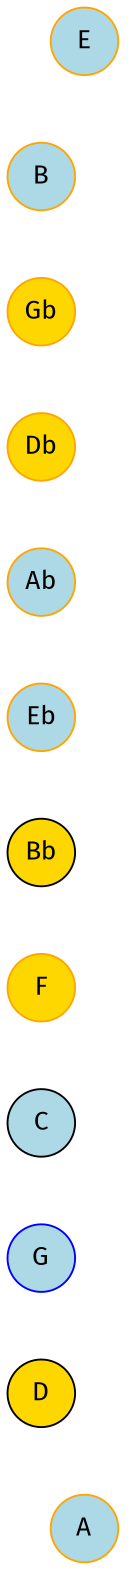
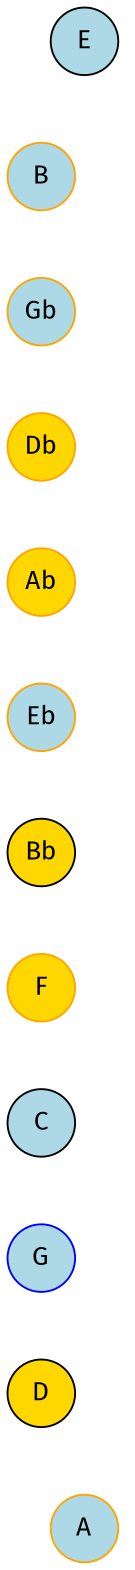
(84, 41) -> (84, 41)
(41, 312) -> (41, 312)
(41, 582) -> (41, 582)
